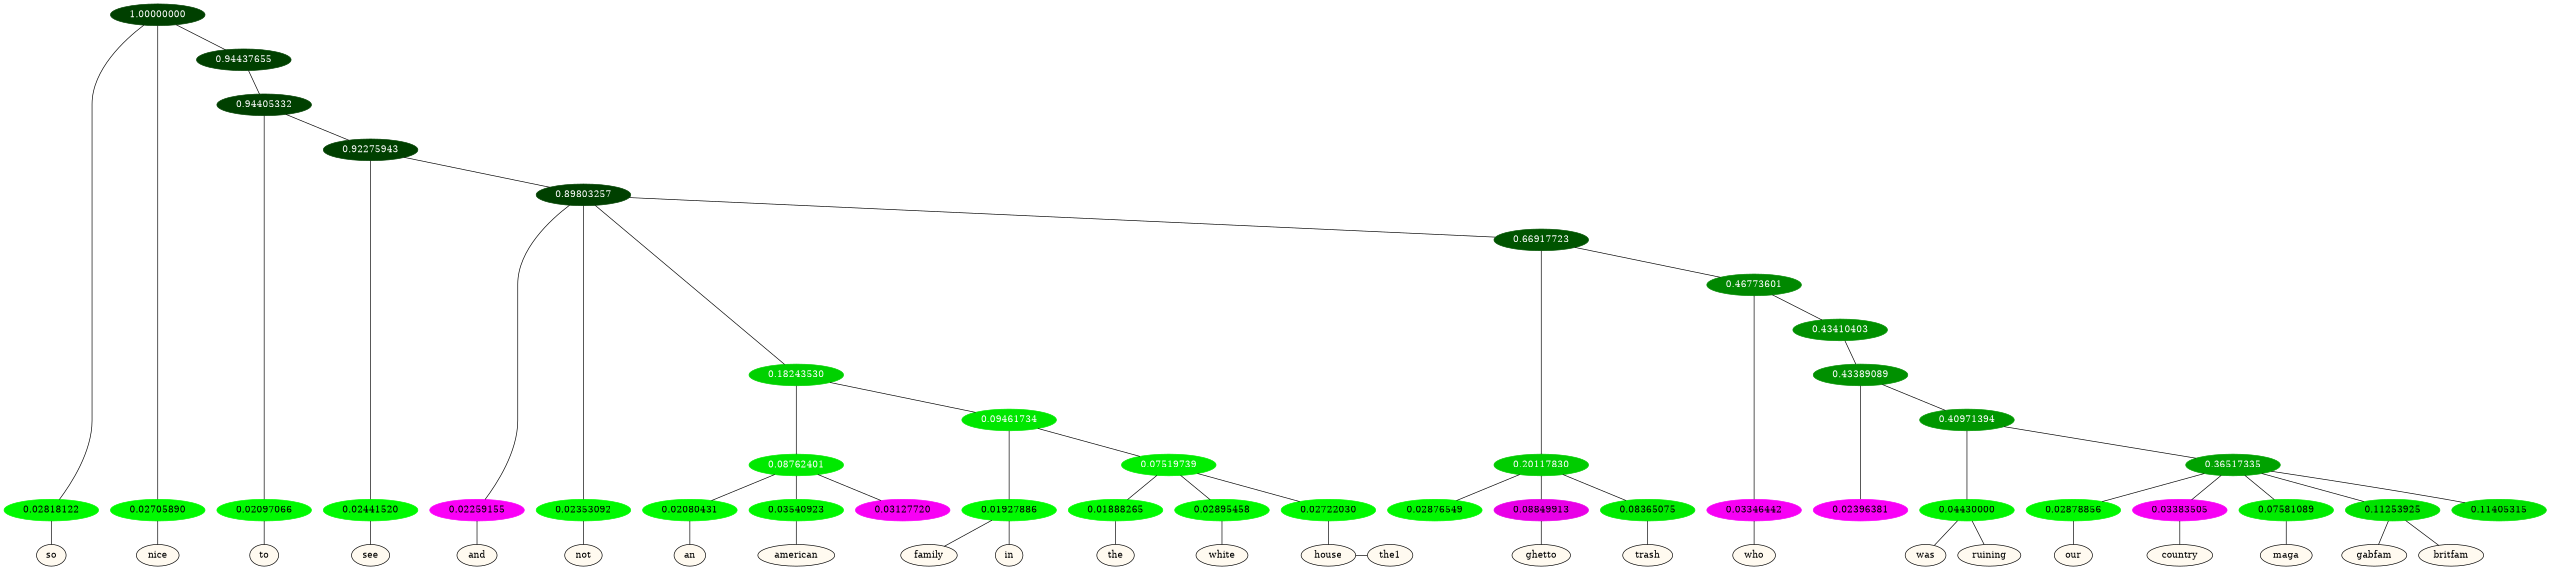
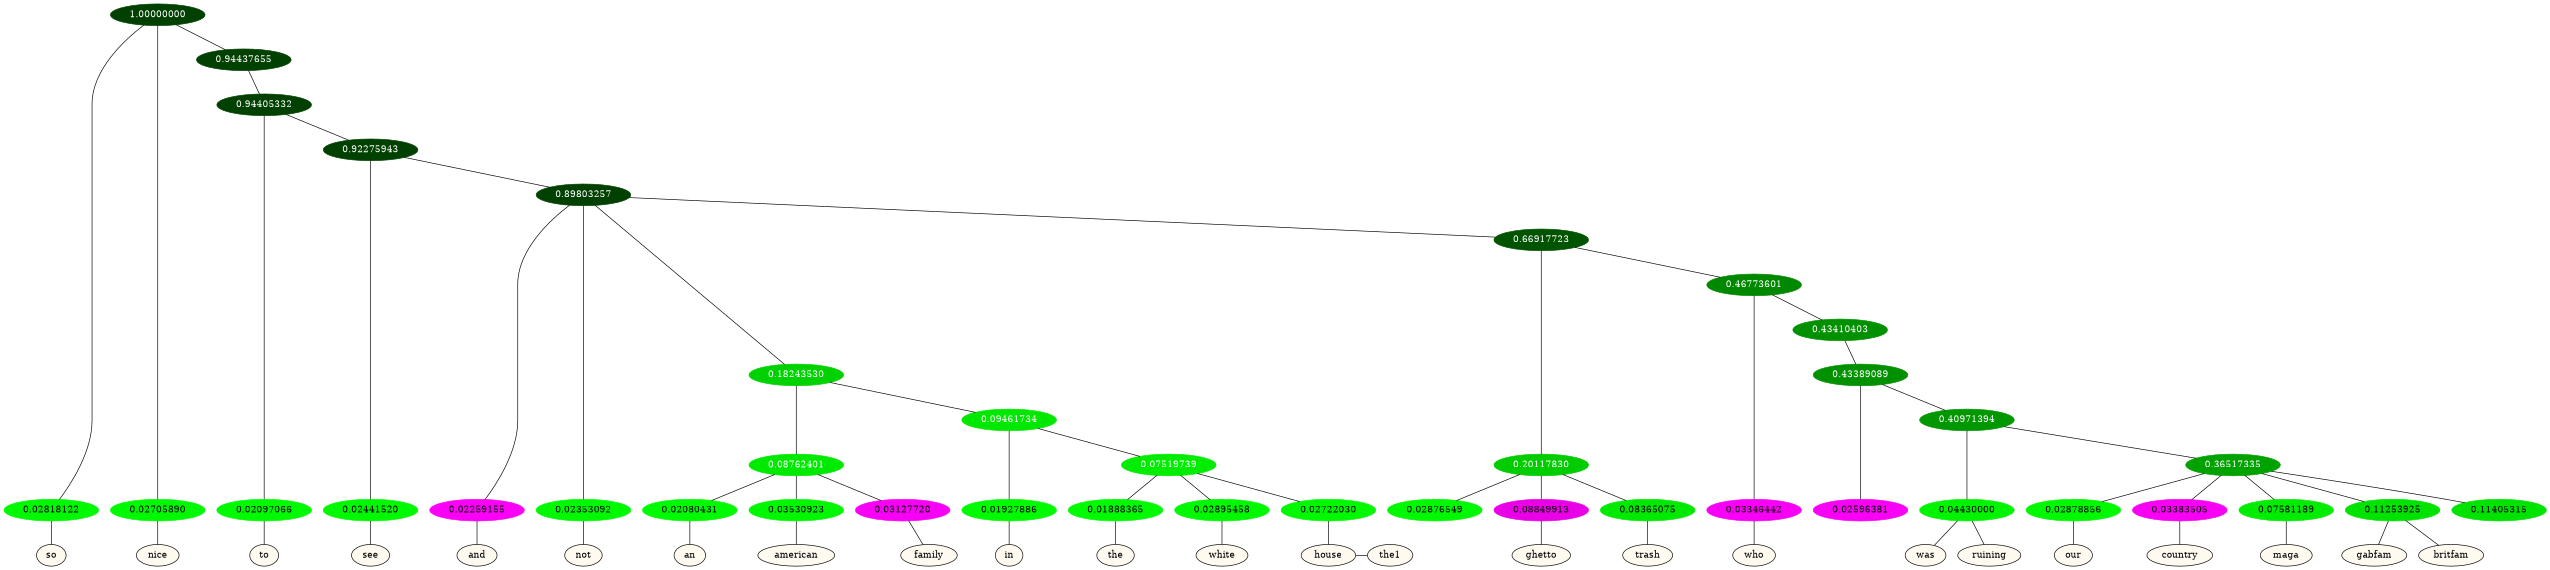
(796, 510) -> (796, 510)
(1116, 510) -> (1116, 510)
(1861, 510) -> (1861, 510)
(2286, 510) -> (2286, 510)
(968, 533) -> (916, 533)
